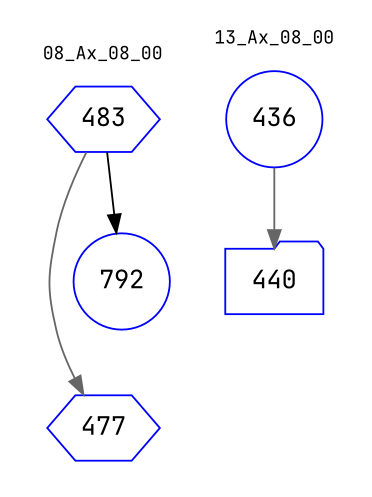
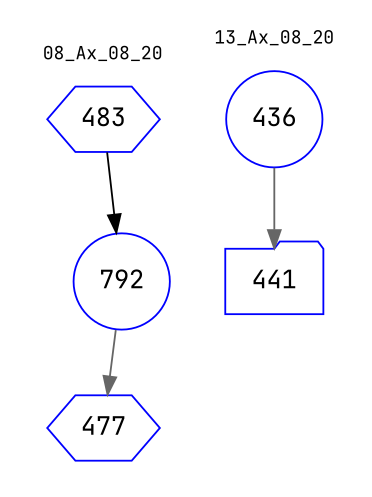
(275, 39) -> (275, 39)
(104, 55) -> (104, 55)
(51, 264) -> (113, 353)
(274, 281) -> (274, 281)
